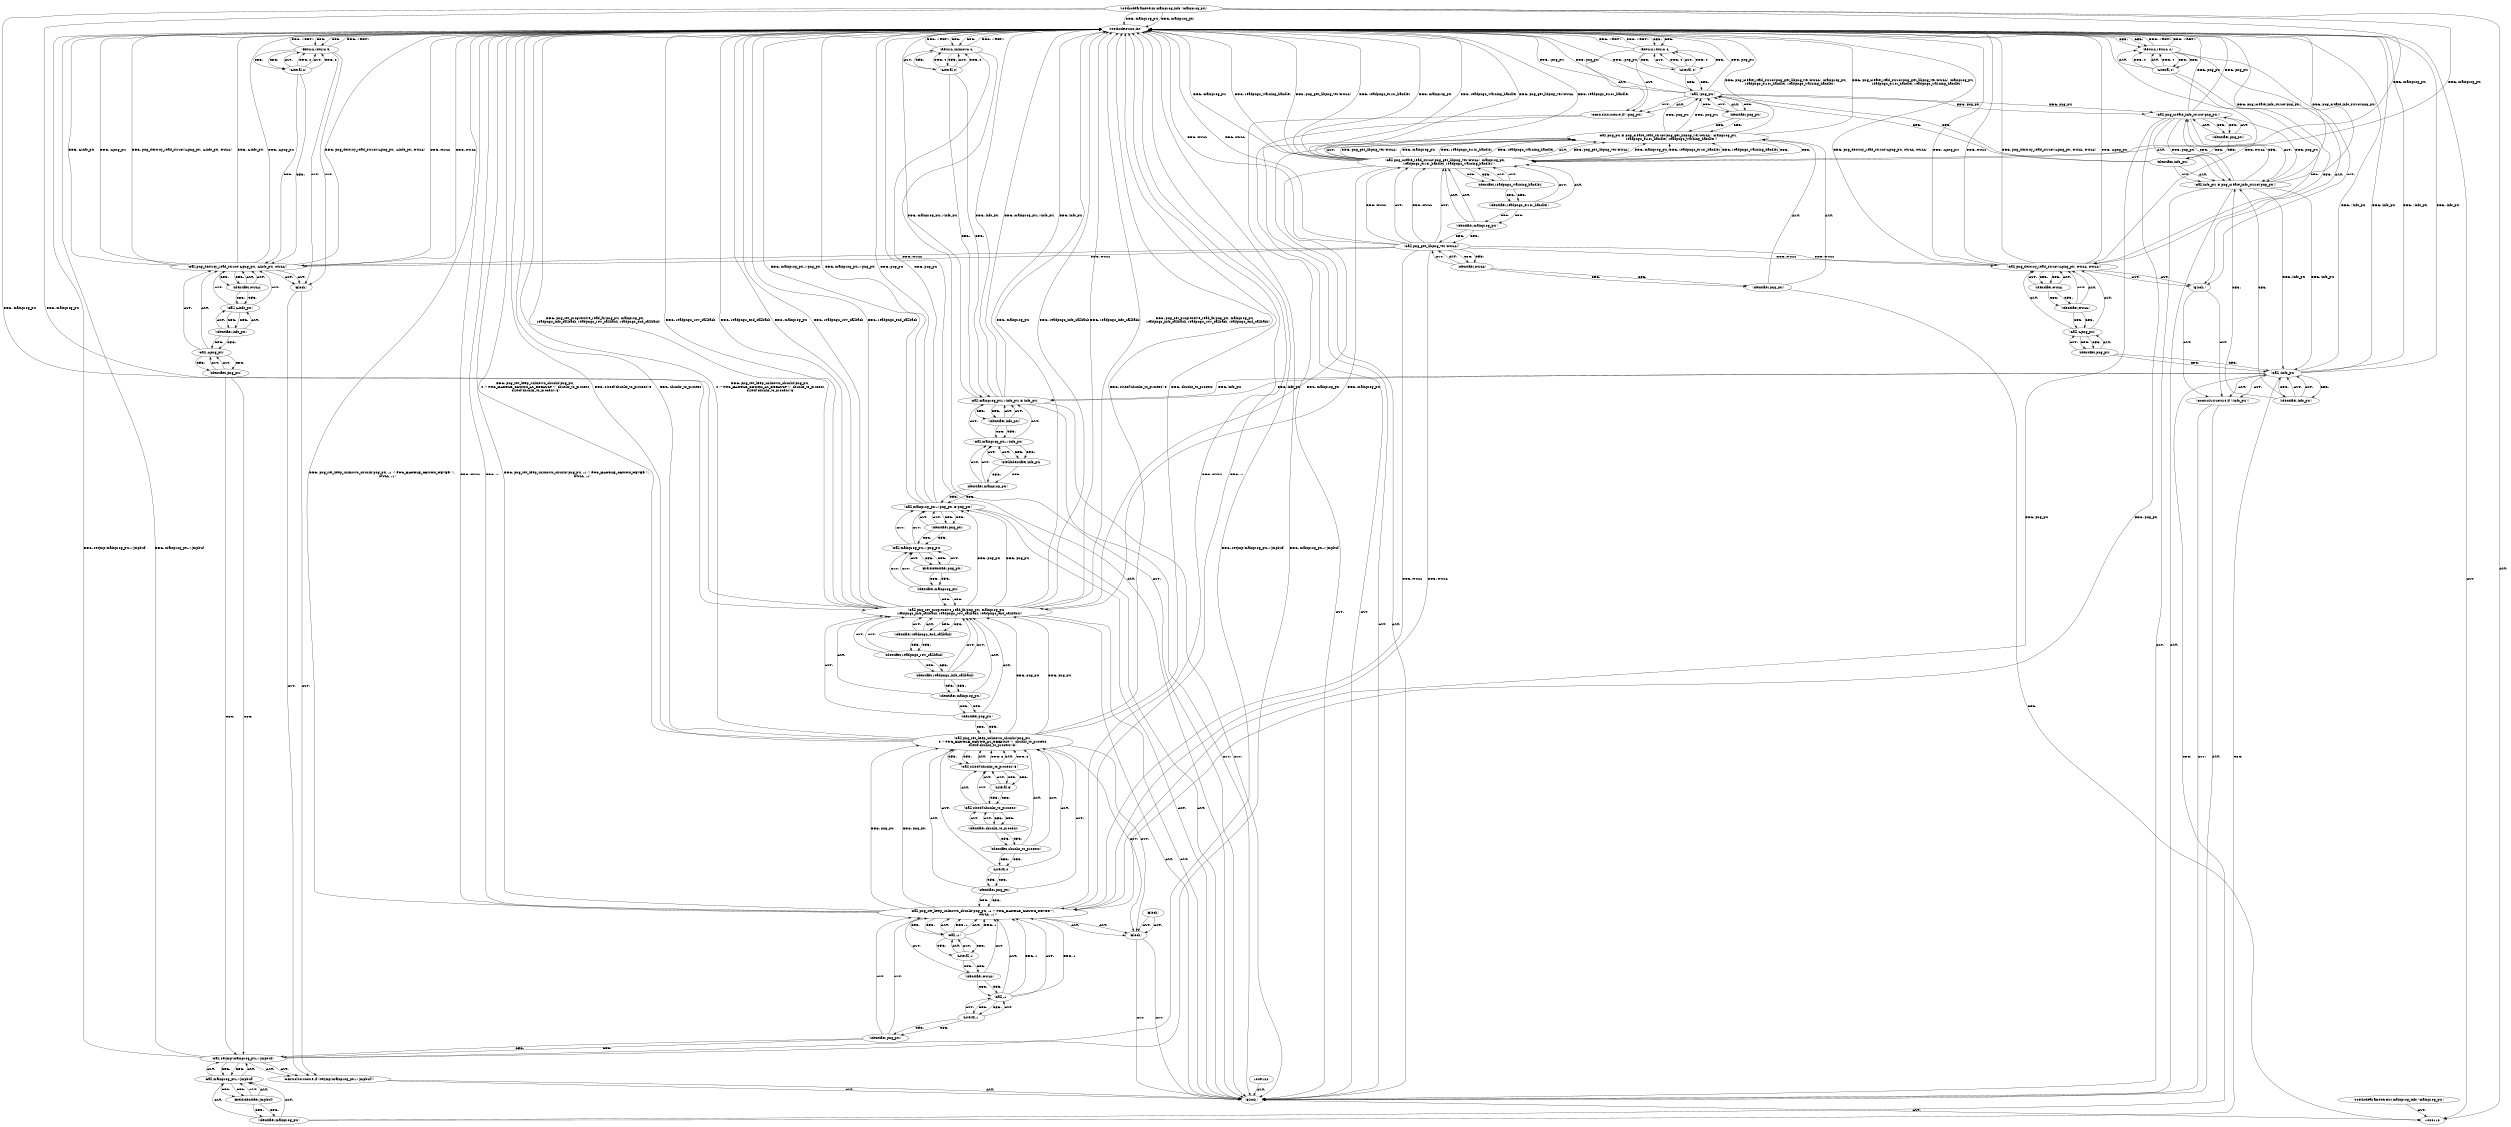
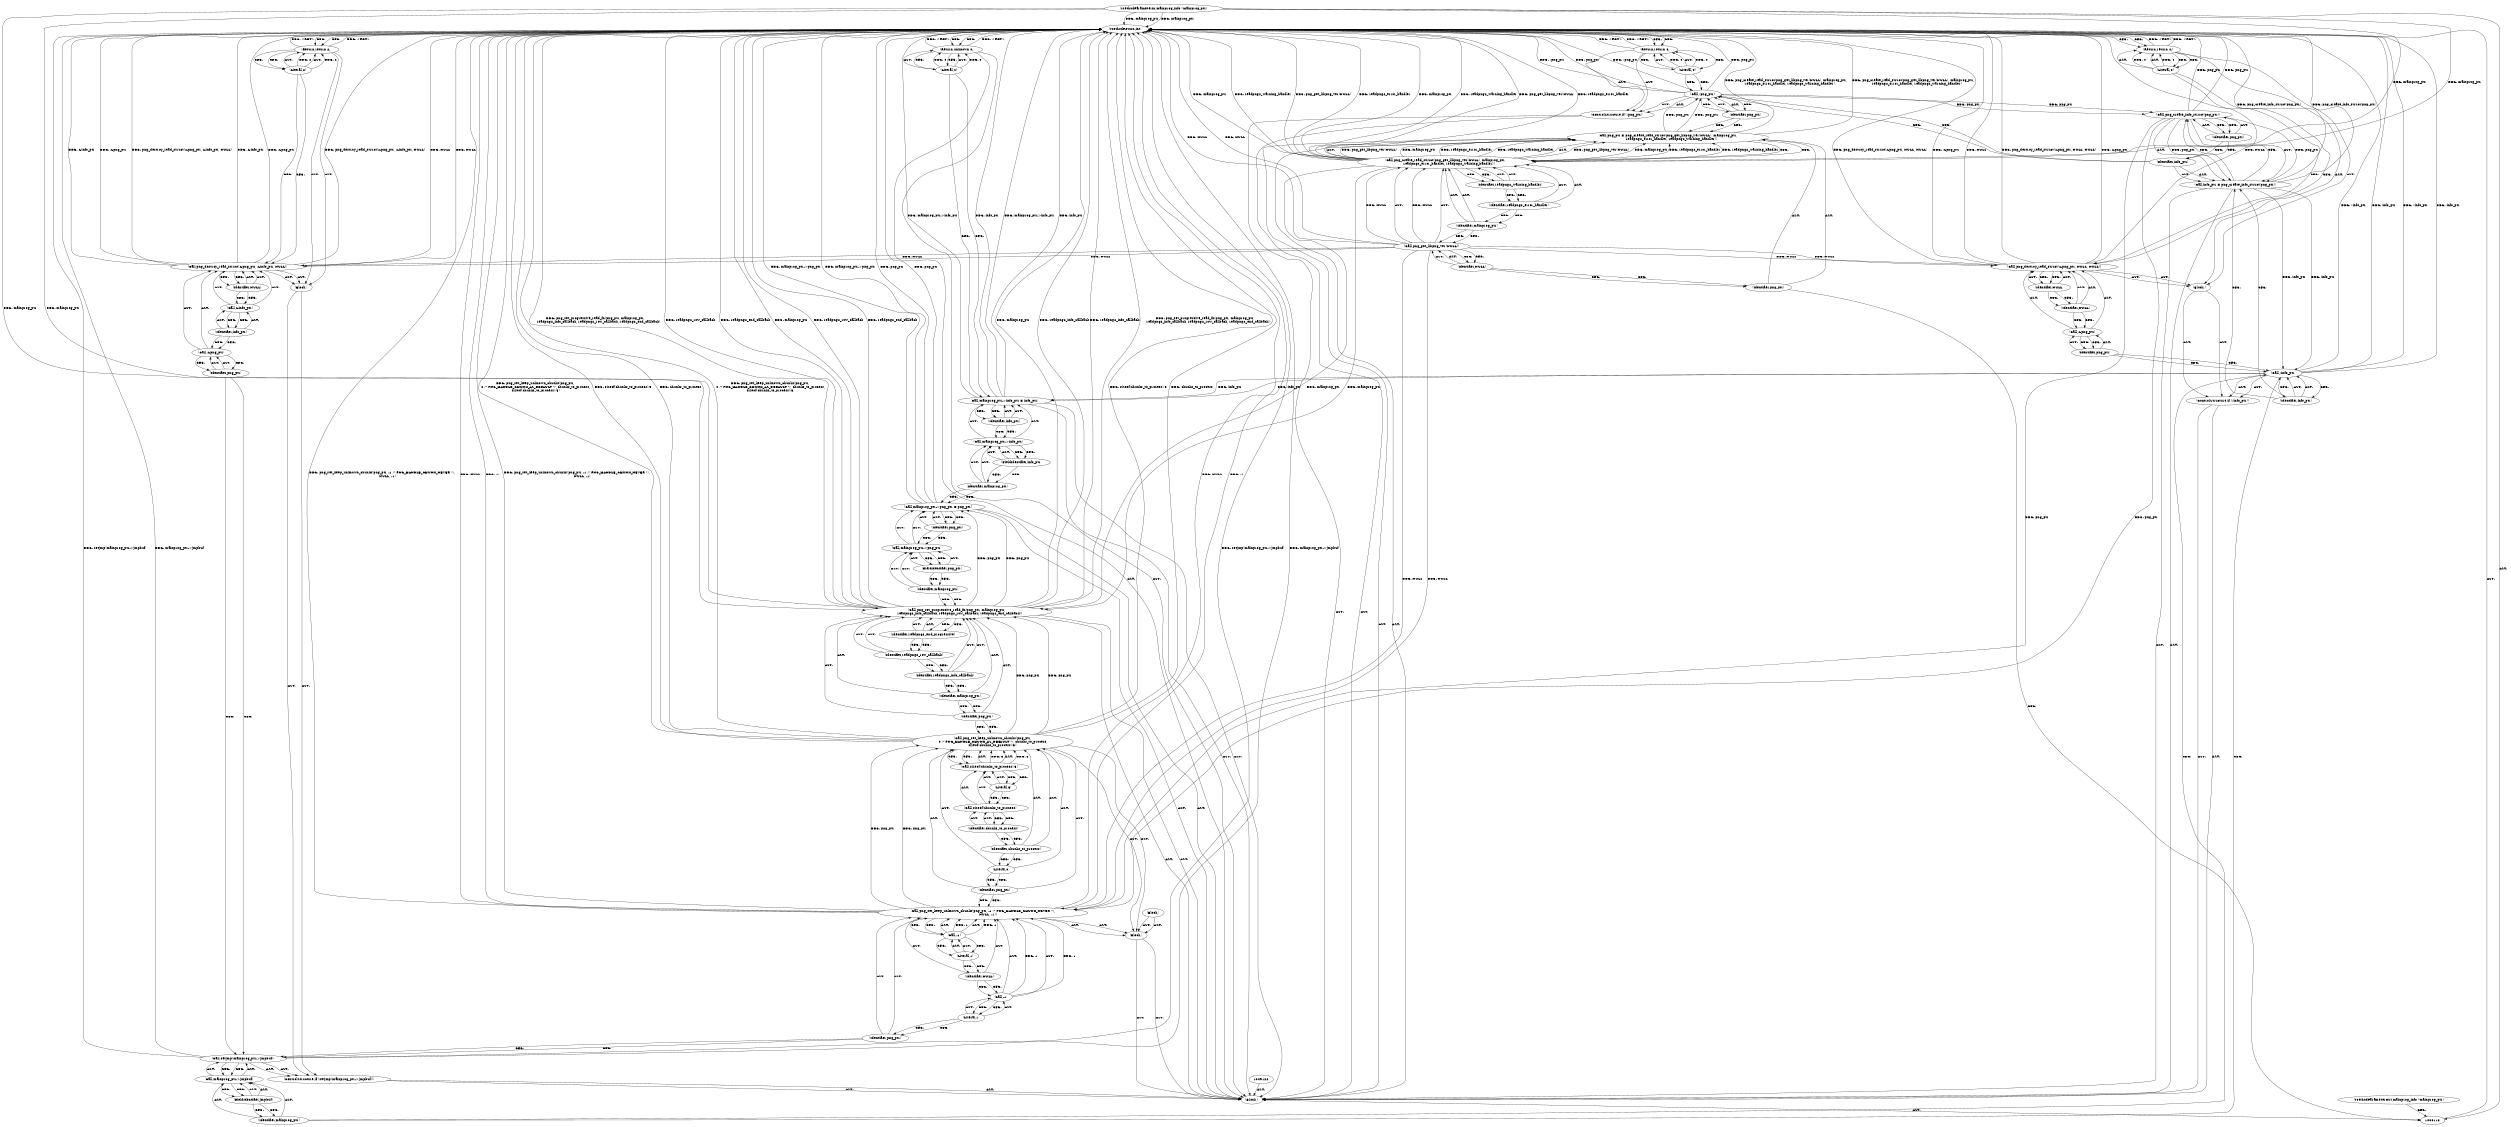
(317, 50) -> (317, 50)
(2436, 69) -> (2436, 35)
(923, 635) -> (923, 635)
(2422, 1110) -> (2422, 1110)
